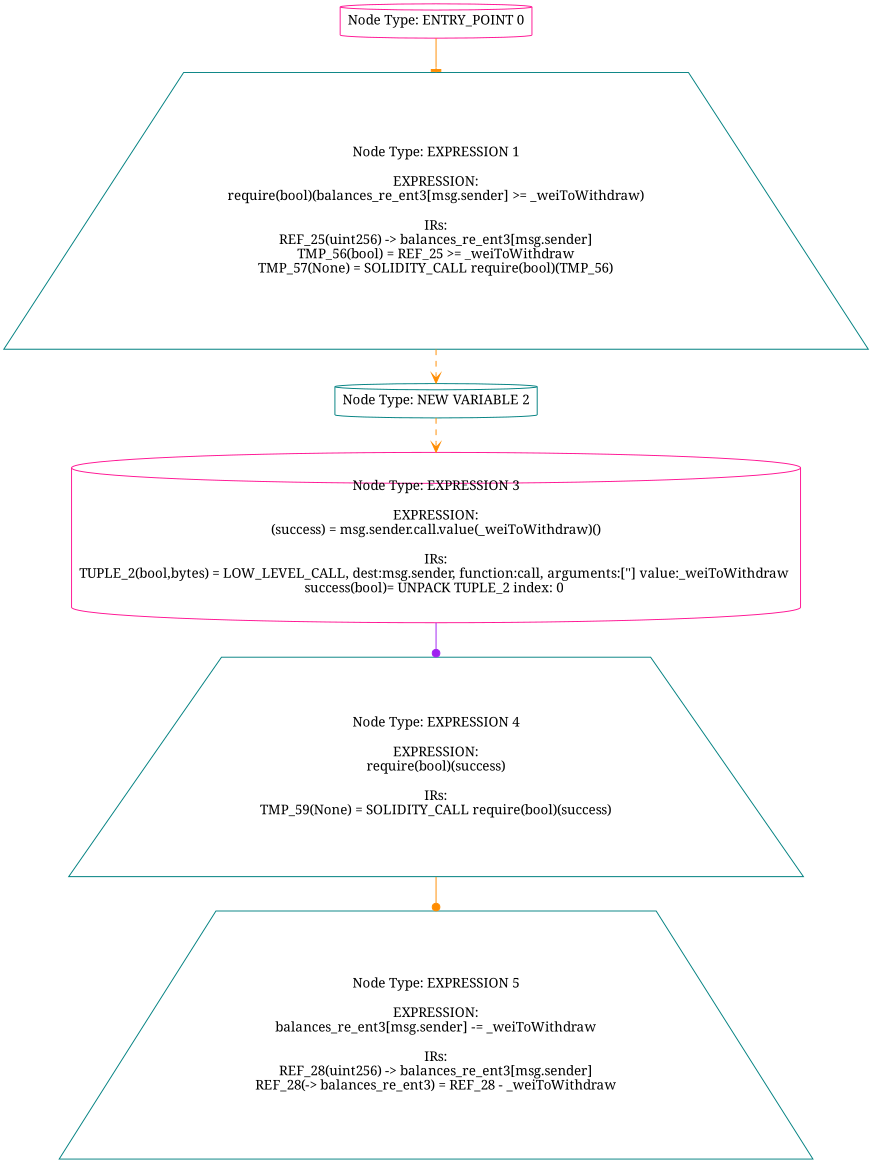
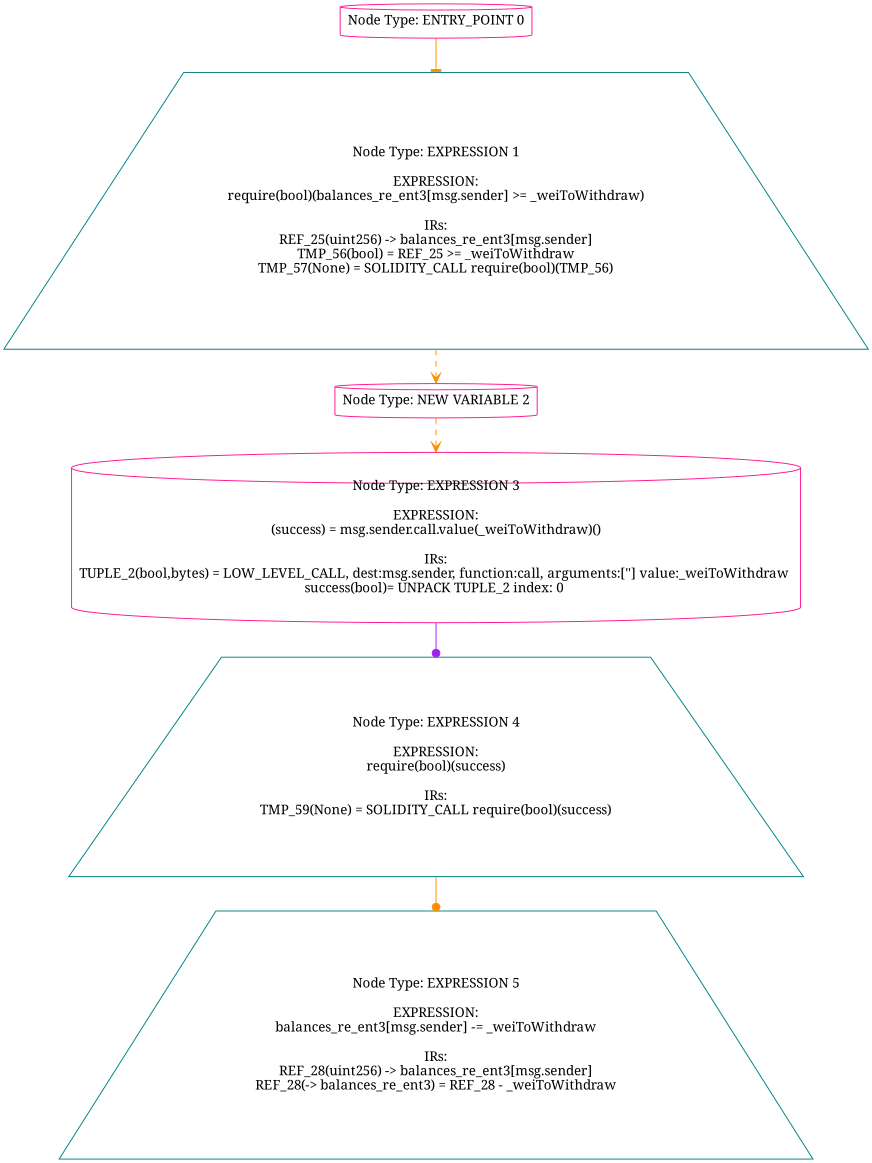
(436, 401) -> (436, 401)
